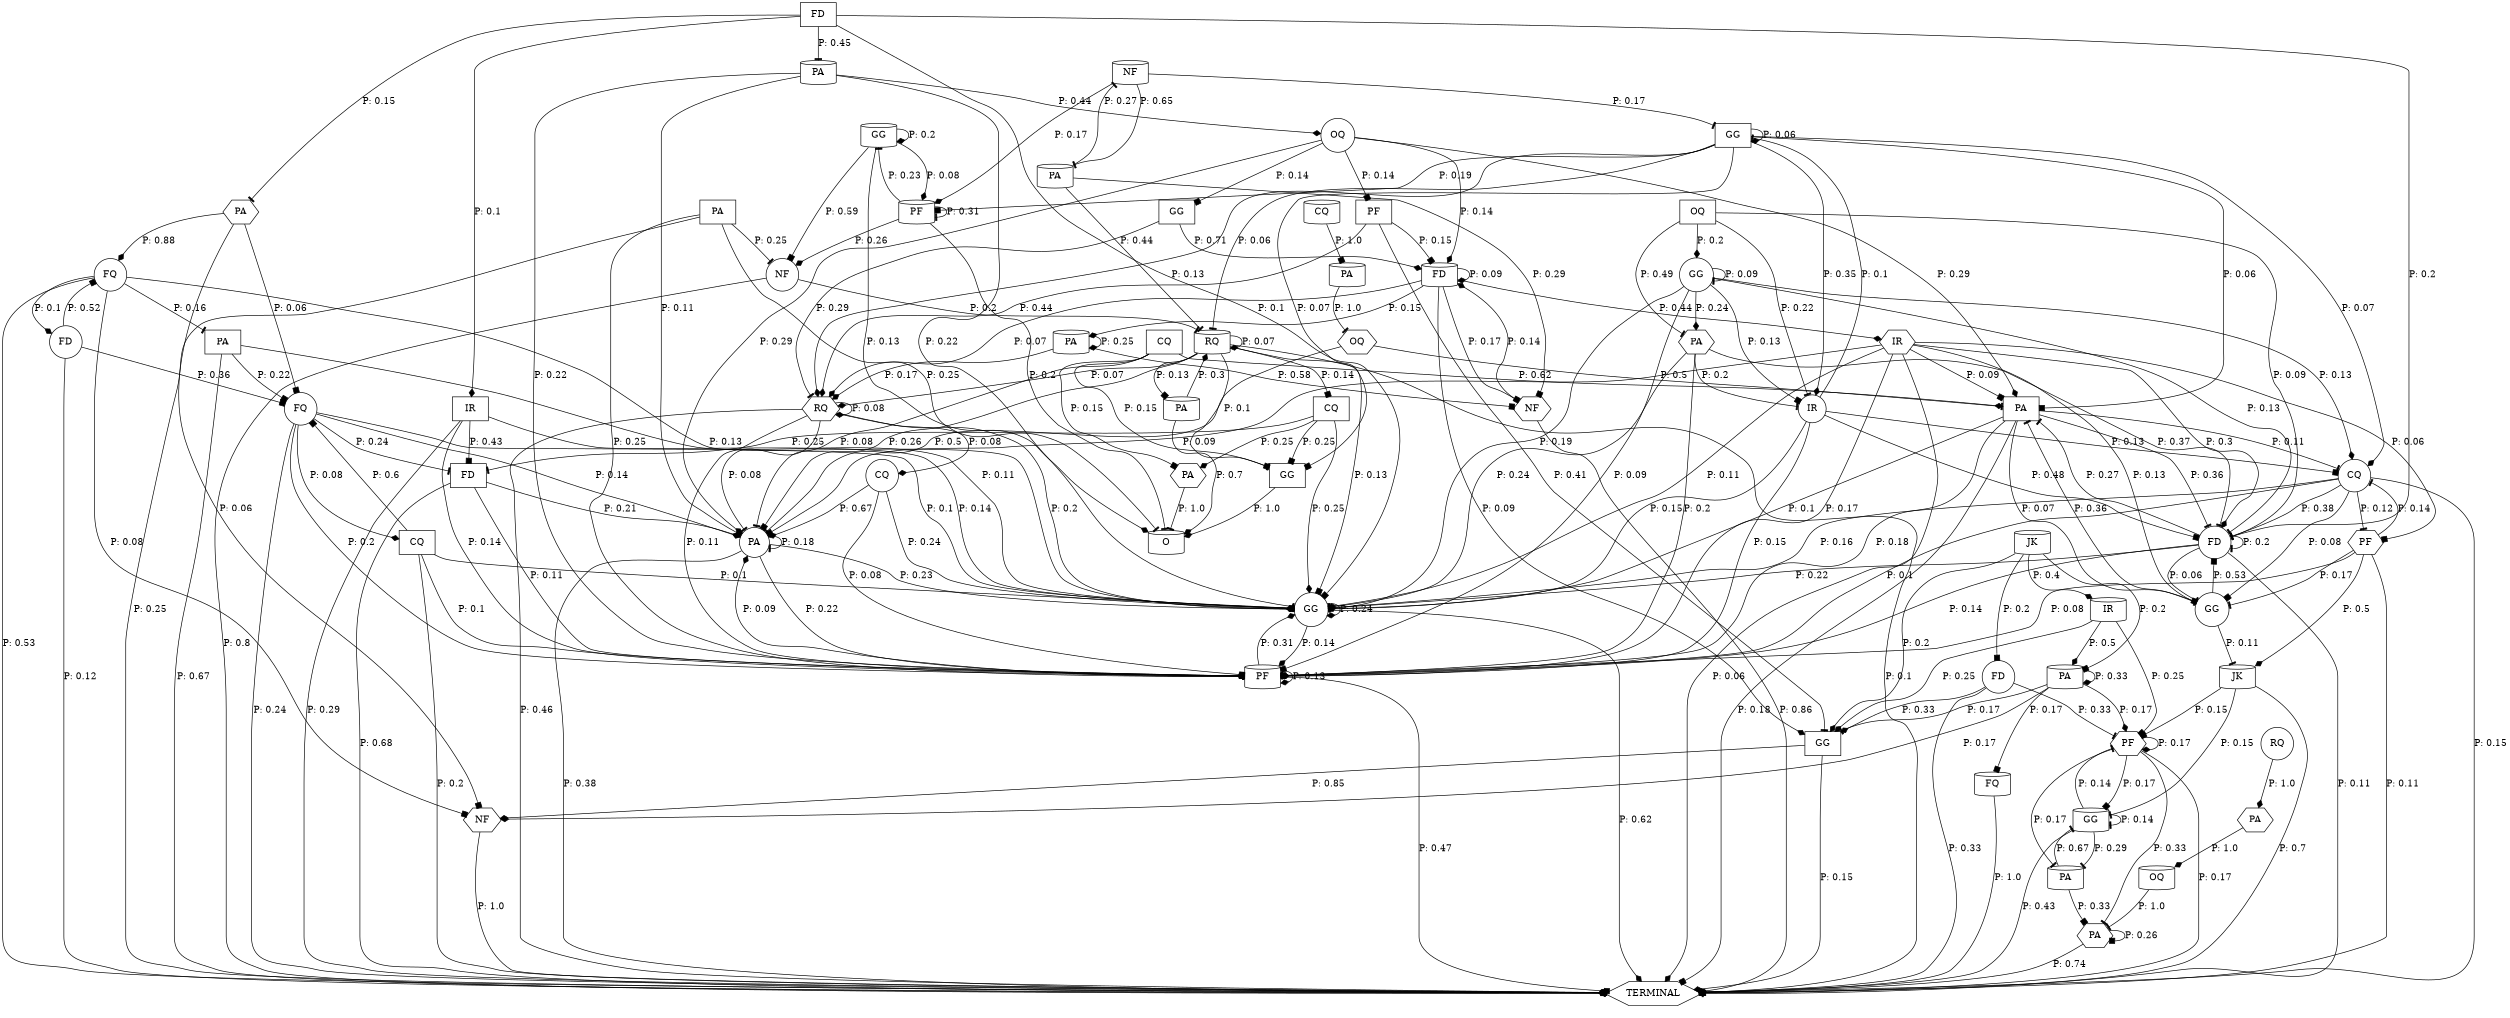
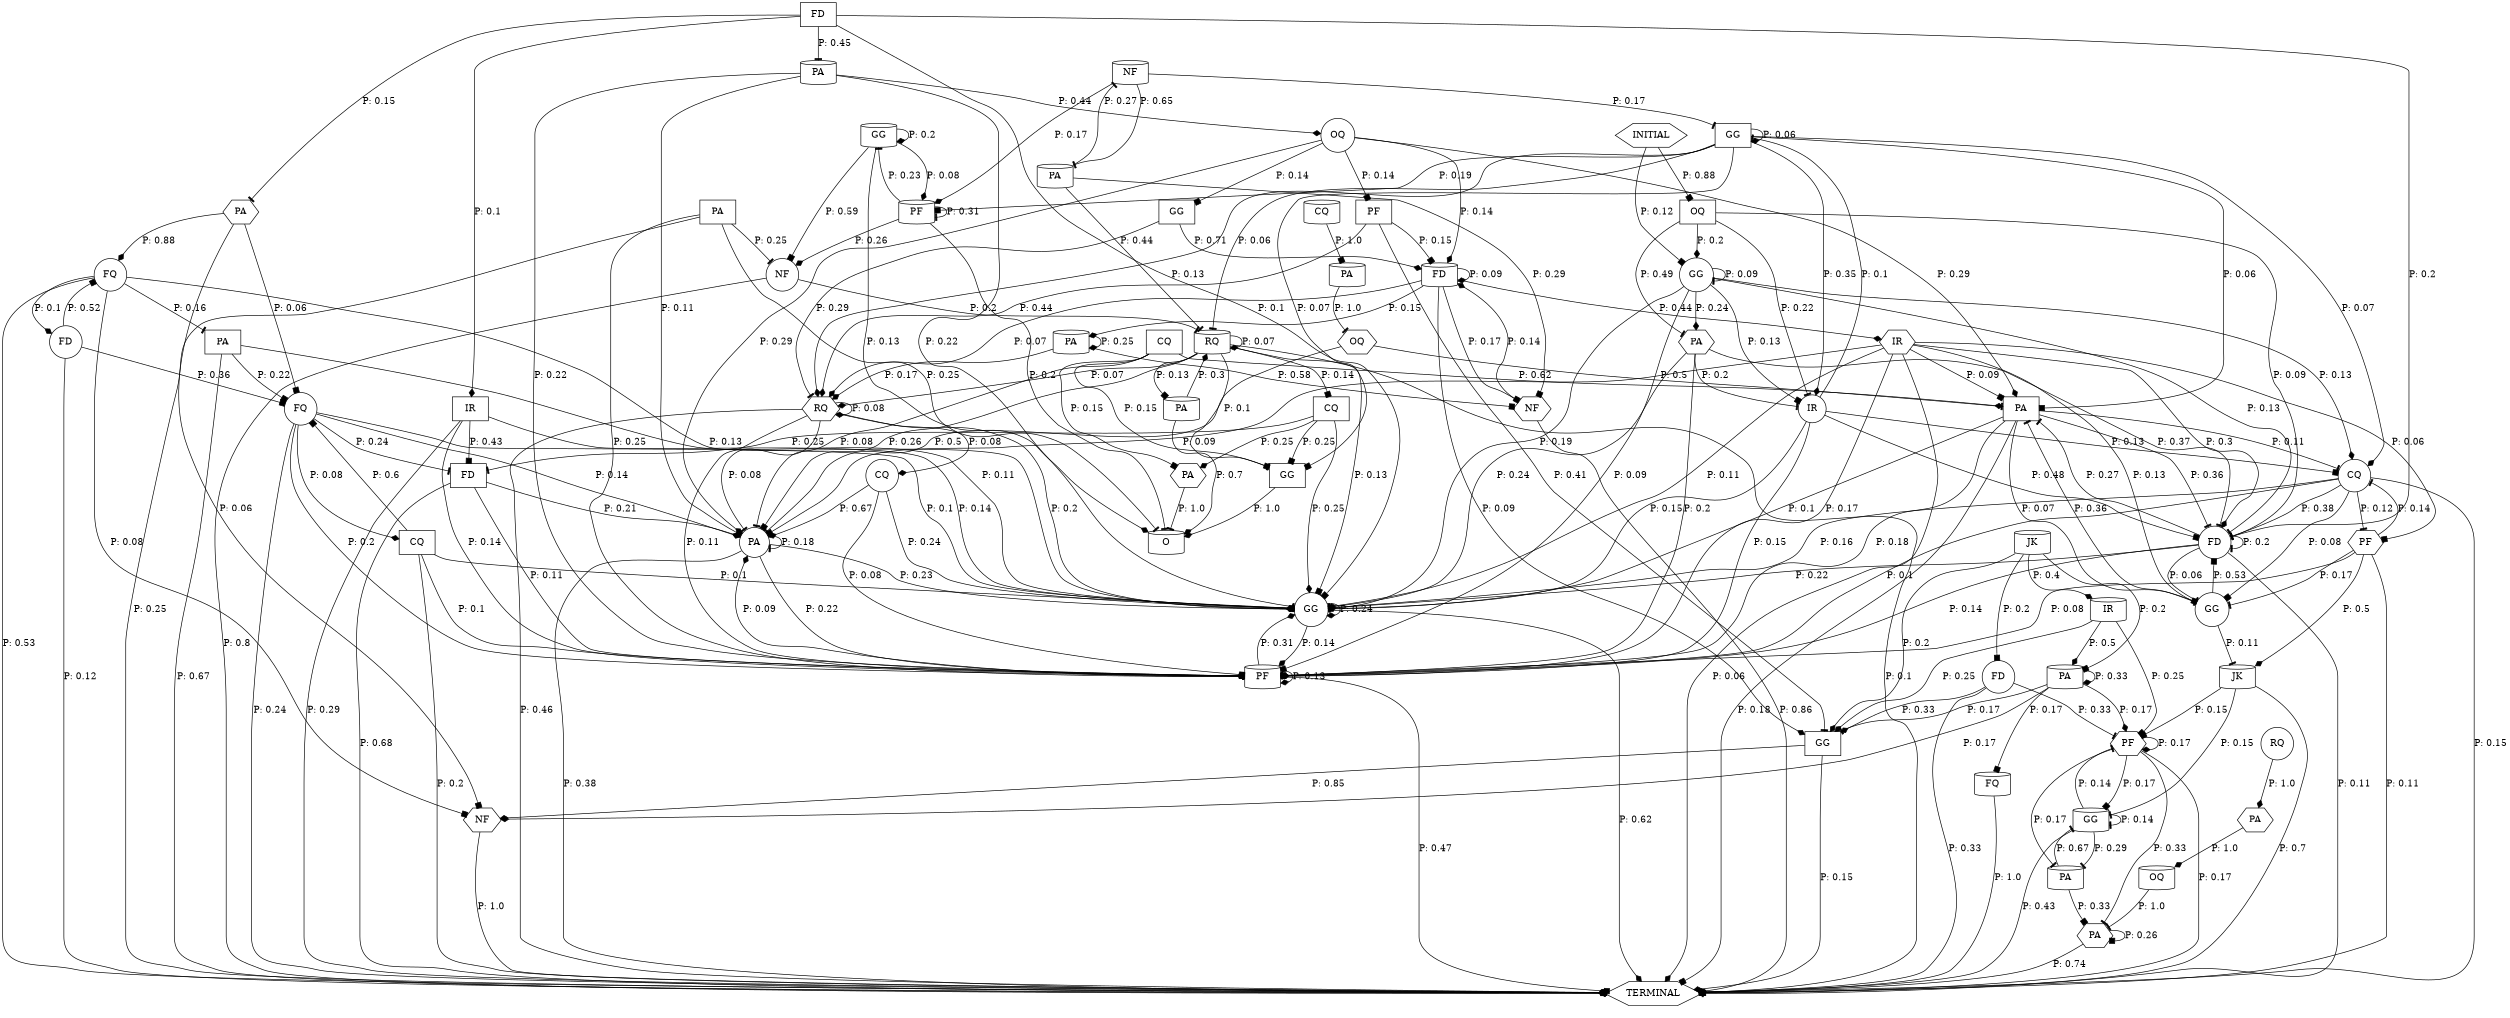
none -> (1651, 135)
